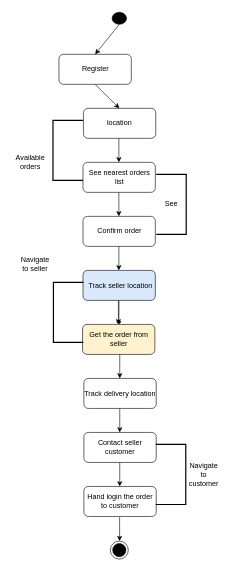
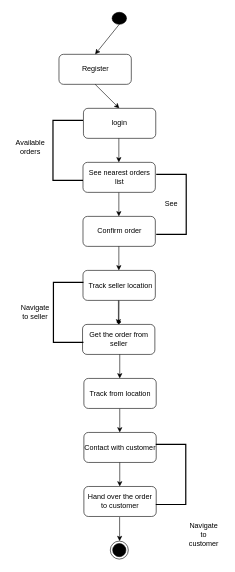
(119, 123) -> (119, 123)
(30, 162) -> (30, 147)
(35, 264) -> (35, 312)
(119, 285) -> (119, 285)
(119, 339) -> (119, 339)
(120, 393) -> (120, 393)
(120, 447) -> (120, 447)
(204, 474) -> (204, 534)
(120, 501) -> (120, 501)
